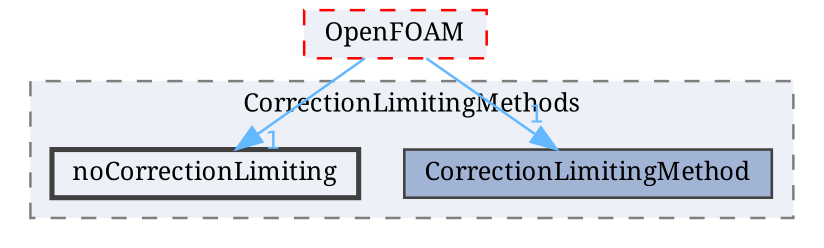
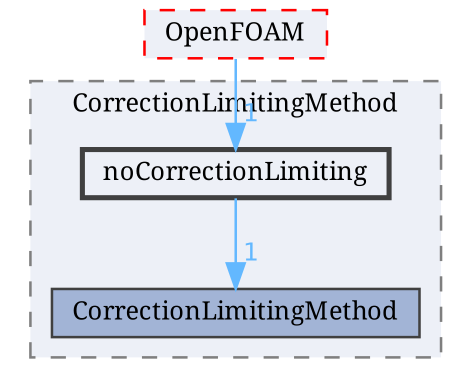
(484, 98) -> (236, 231)
(412, 105) -> (236, 105)
